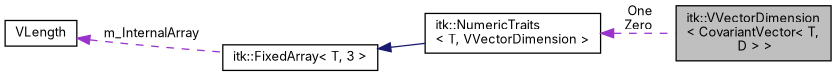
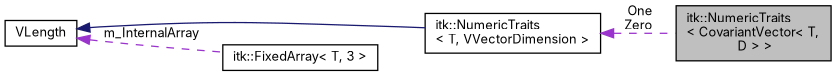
(754, 33) -> (754, 33)
(408, 45) -> (257, 23)
